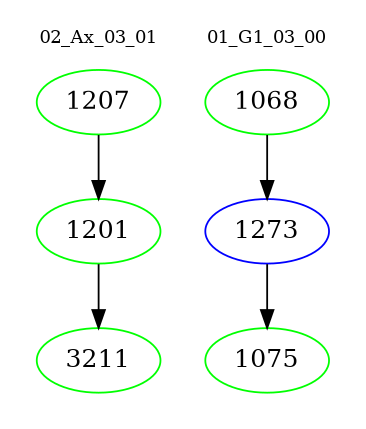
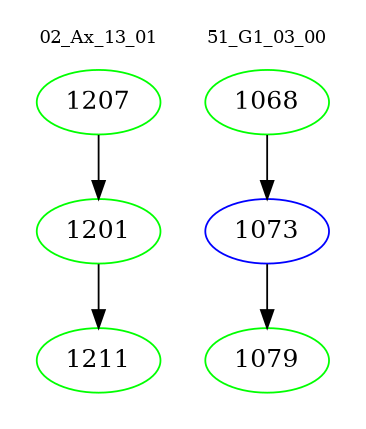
(99, 39) -> (99, 39)
(267, 39) -> (267, 39)
(267, 231) -> (267, 231)
(99, 360) -> (99, 360)
(267, 360) -> (267, 360)
